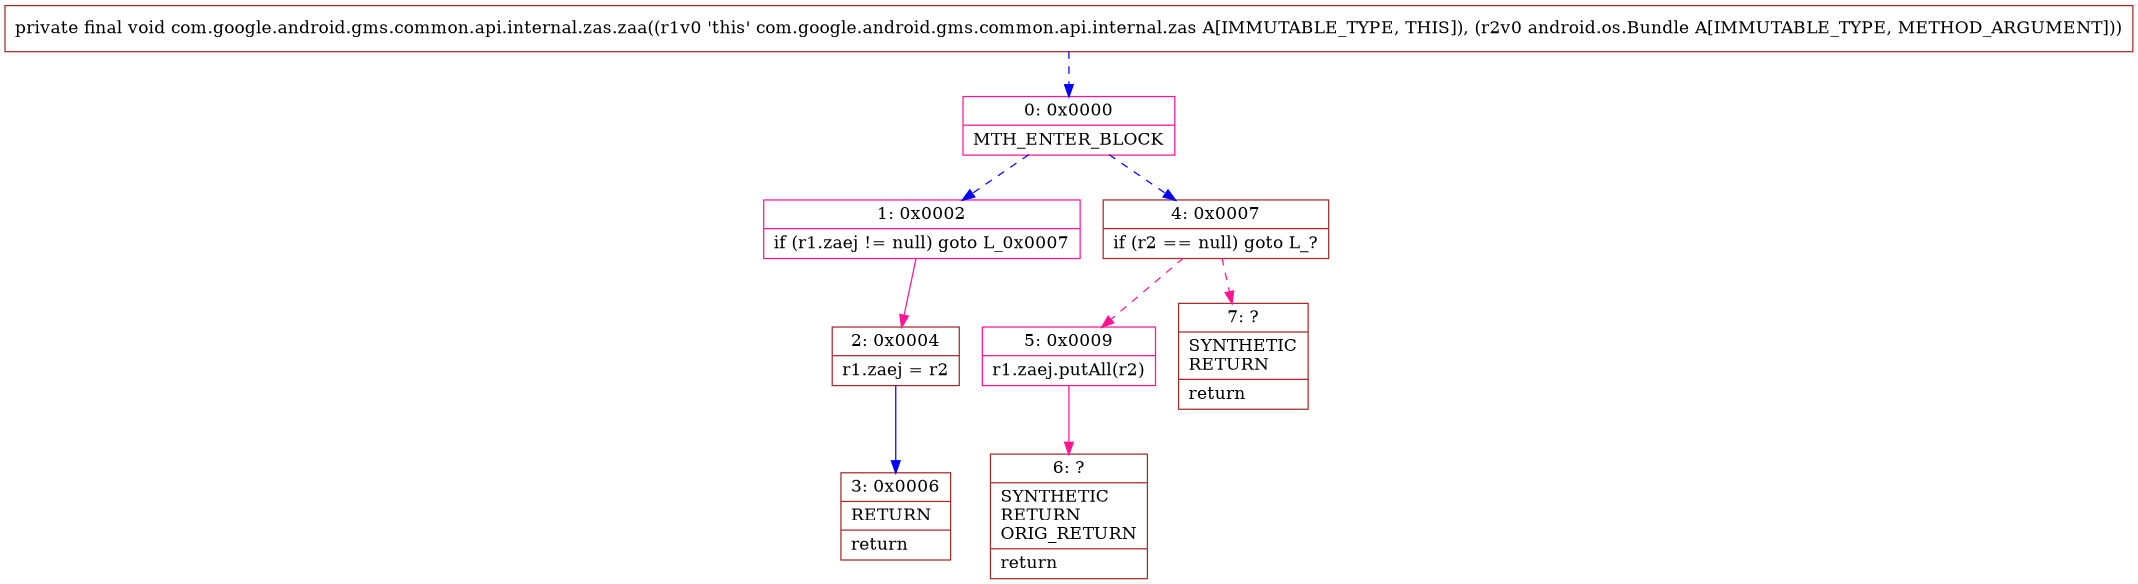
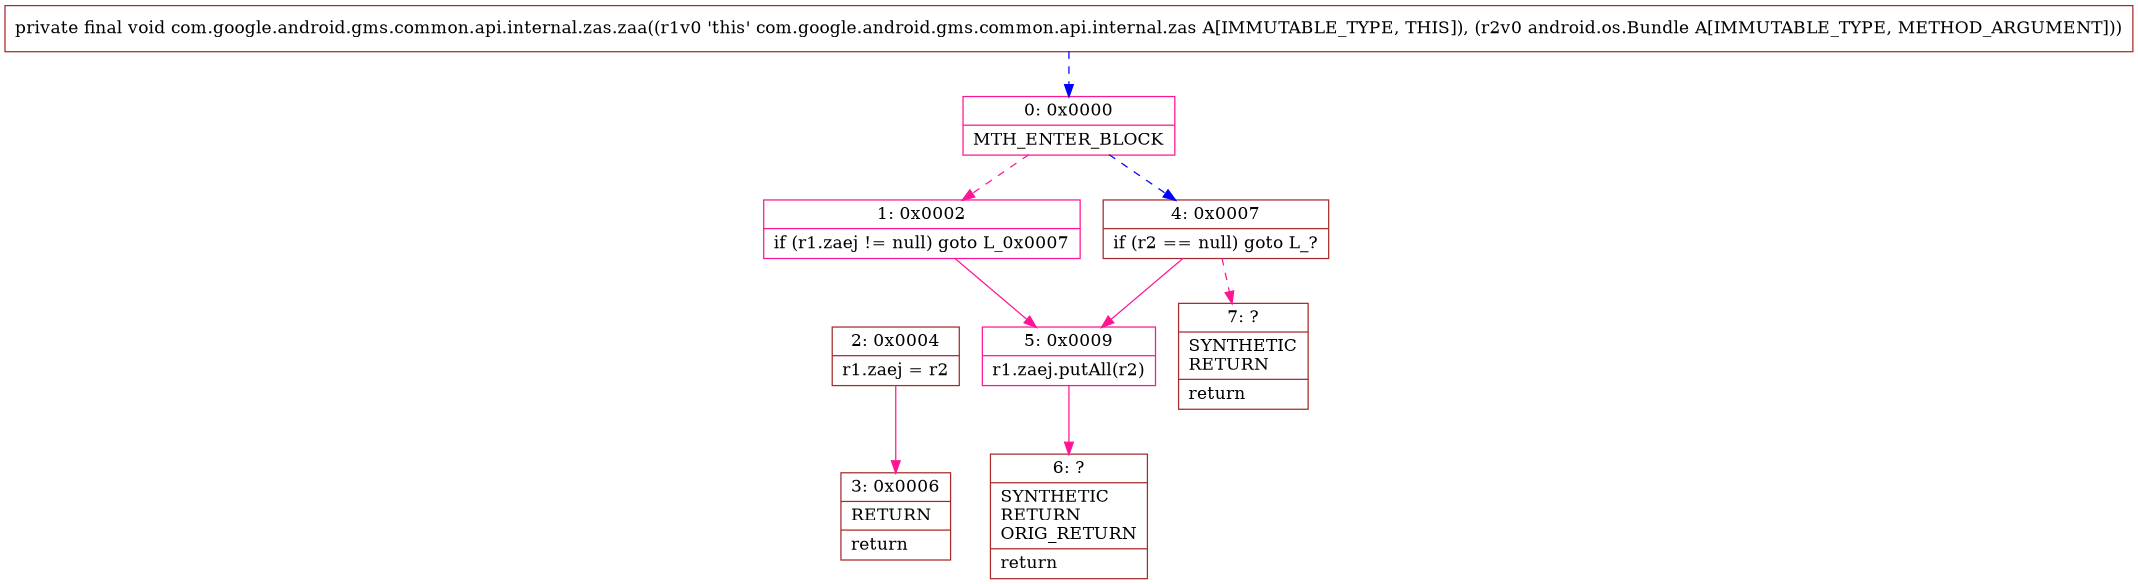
(1001, 174) -> (1001, 174)
(910, 287) -> (991, 289)
(1147, 289) -> (1147, 289)
(896, 423) -> (896, 423)
